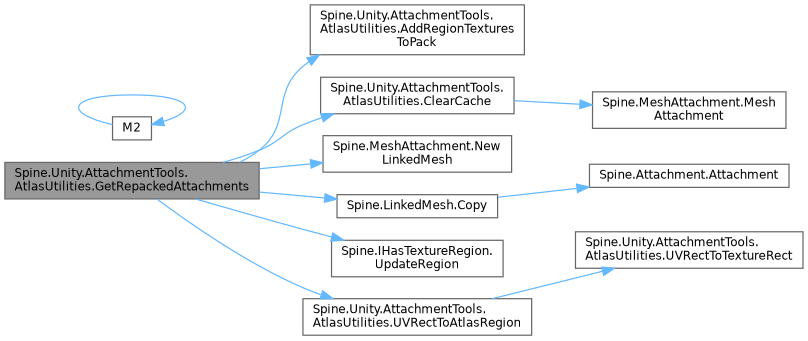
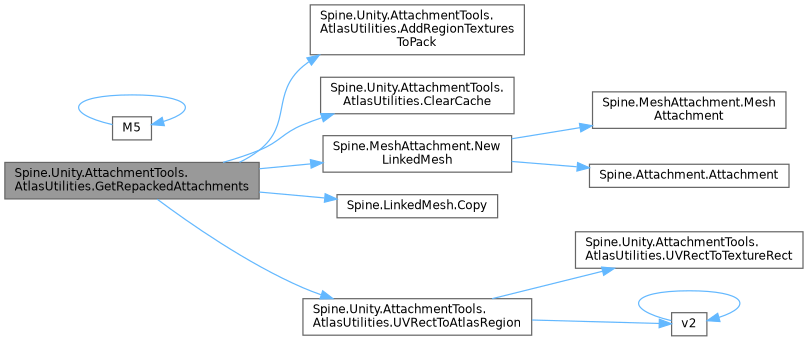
(547, 102) -> (546, 133)
(132, 128) -> (132, 128)
(537, 193) -> (544, 164)
(417, 259) -> none
none -> (689, 324)
